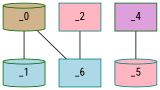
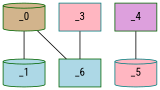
(80, 17) -> (80, 17)
(80, 73) -> (80, 73)
